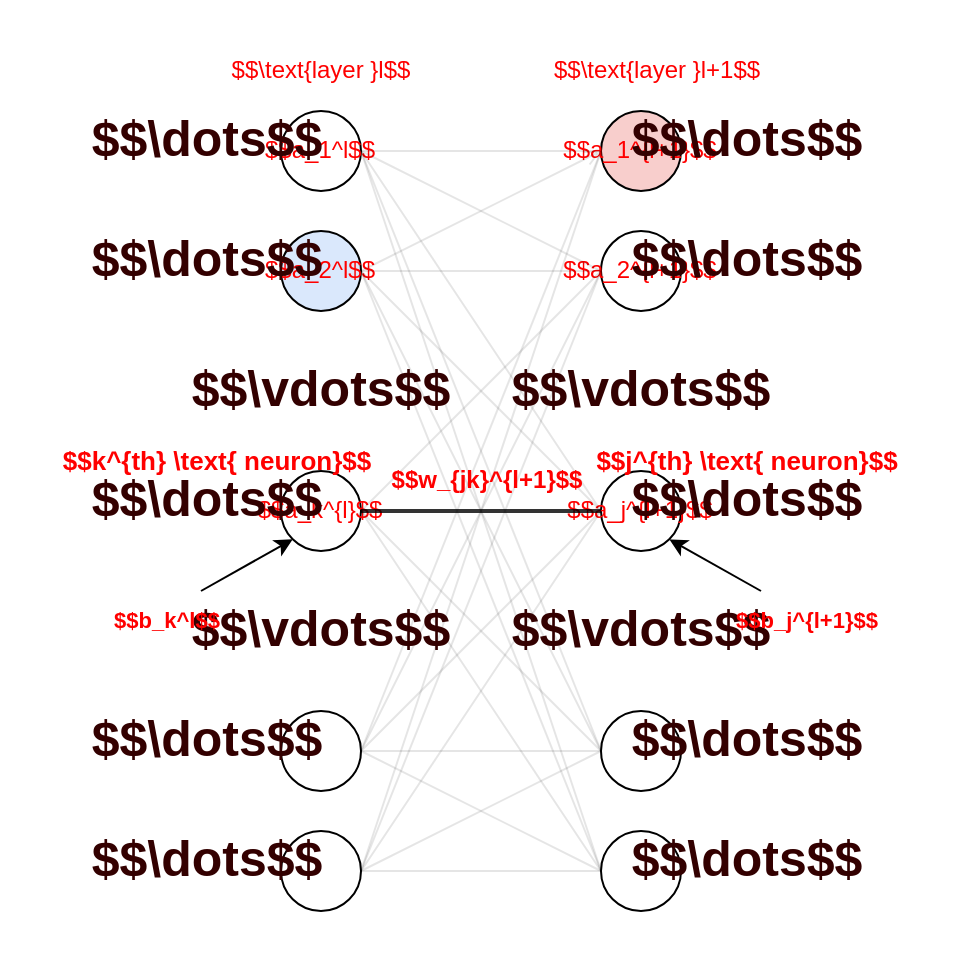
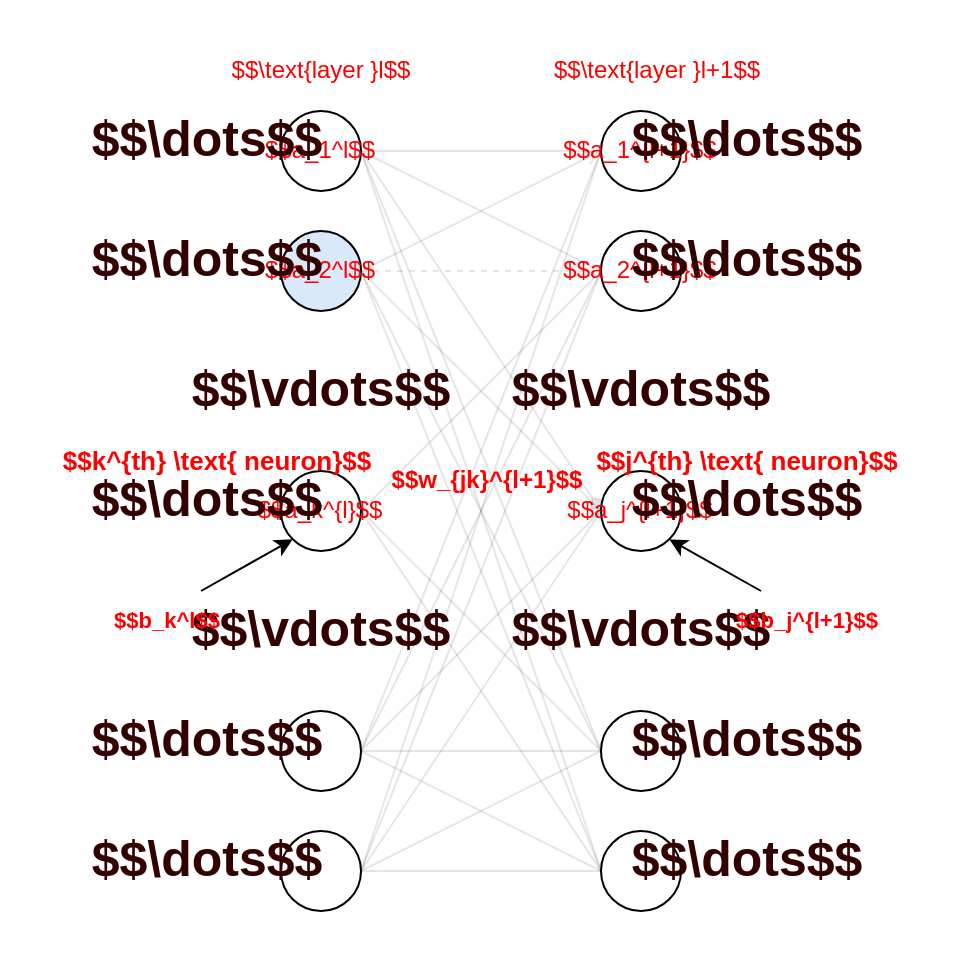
(641, 151) -> (641, 151)
(497, 271) -> (497, 271)
(593, 499) -> (592, 497)
(409, 511) -> none
